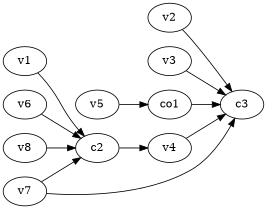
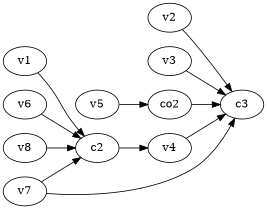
(170, 105) -> (170, 105)
